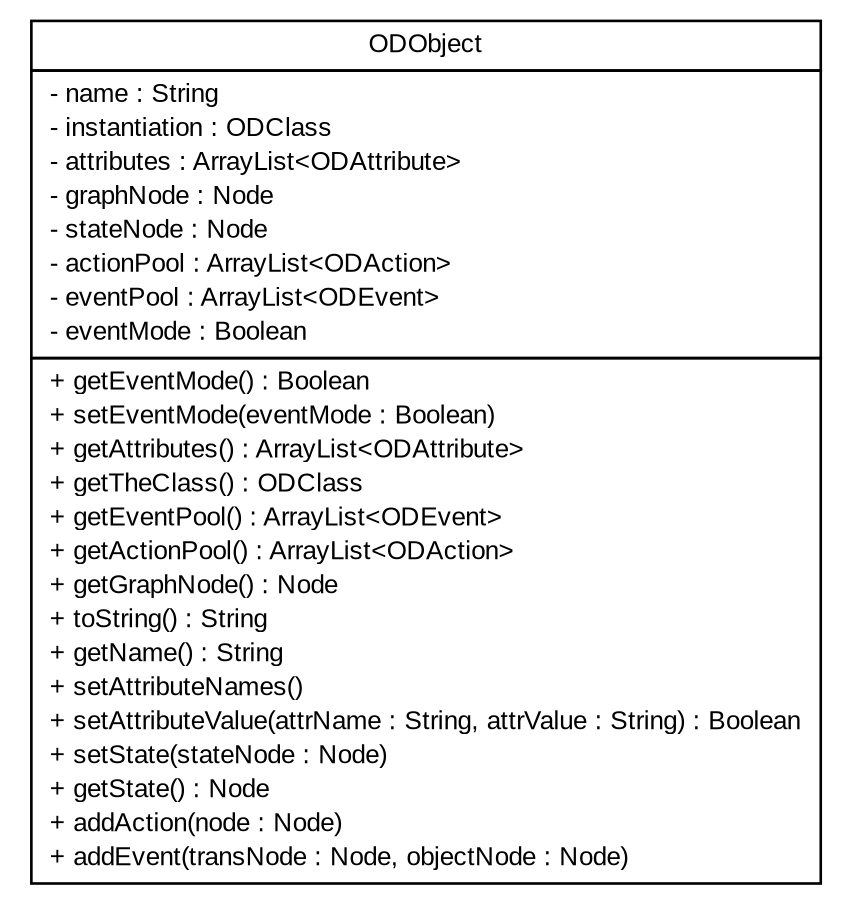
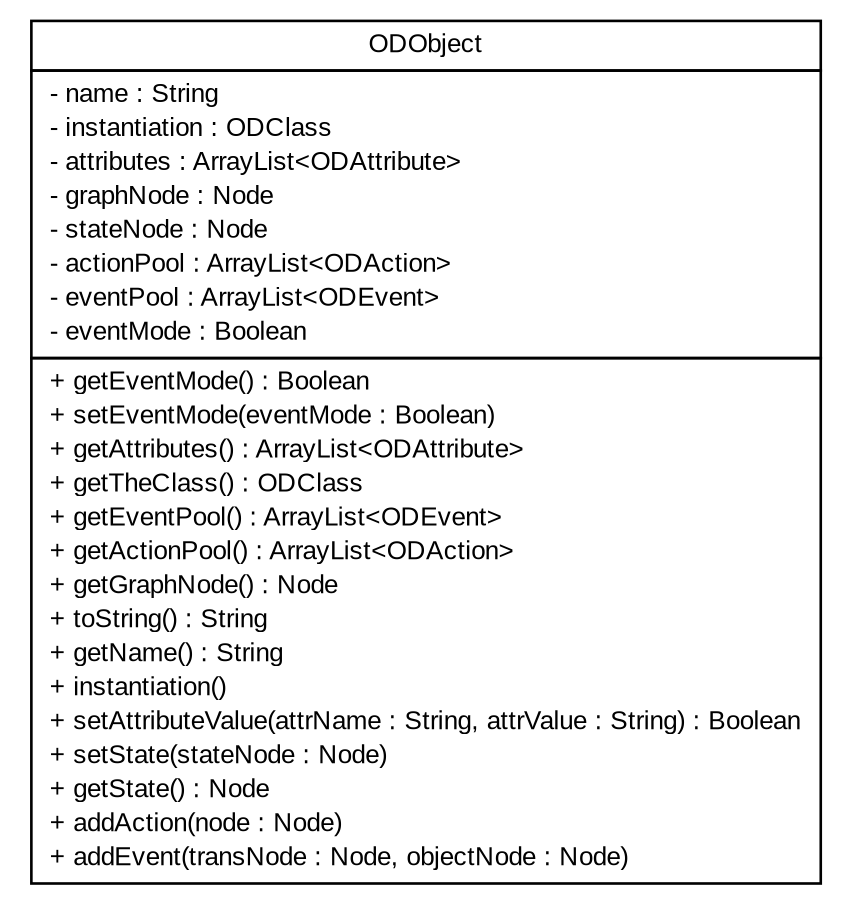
(176, 687) -> (139, 687)
